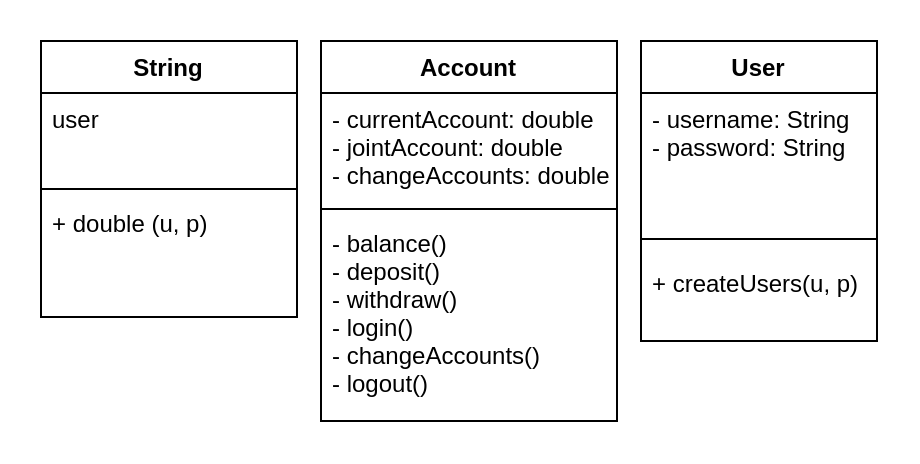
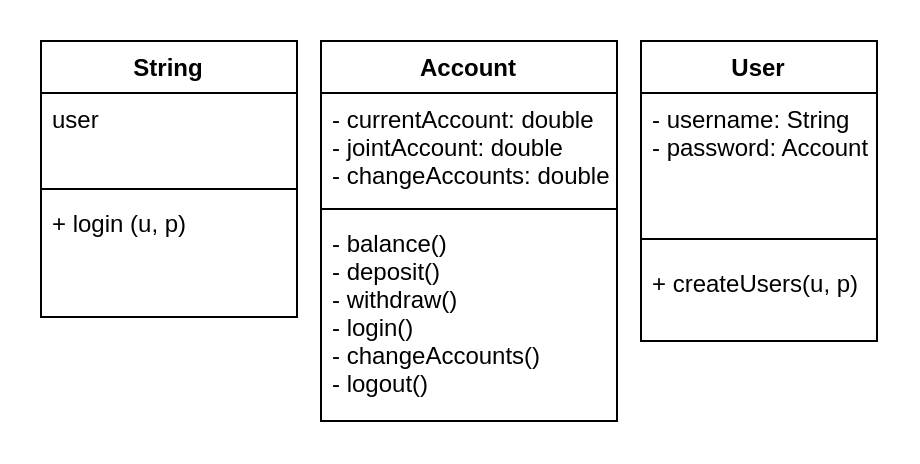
(760, 120) -> (760, 120)
(137, 224) -> (127, 224)
